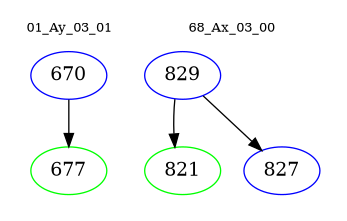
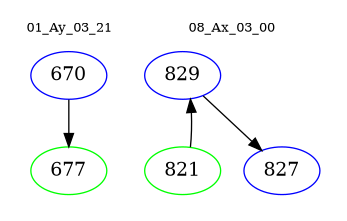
(69, 28) -> (69, 28)
(232, 28) -> (232, 28)
(174, 116) -> (191, 130)
